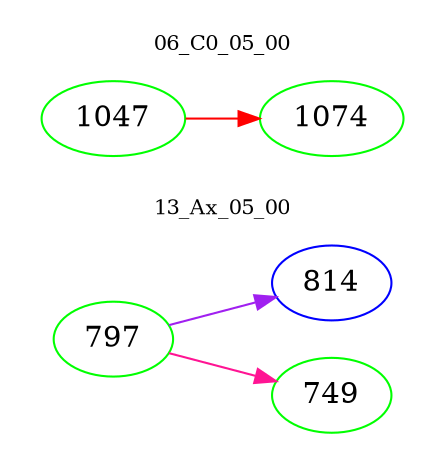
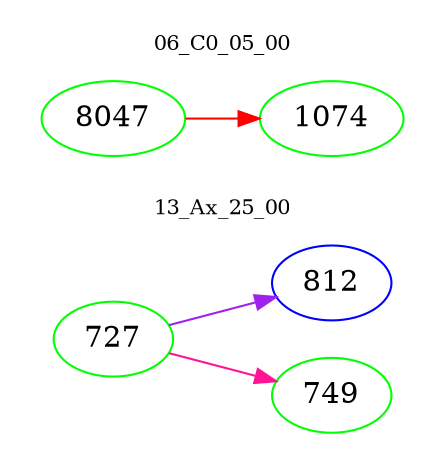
(113, 119) -> (113, 119)
(223, 209) -> (223, 209)
(332, 283) -> (332, 283)
(113, 339) -> (113, 339)
